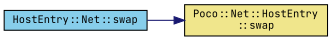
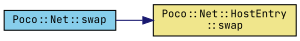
(76, 20) -> (60, 20)
